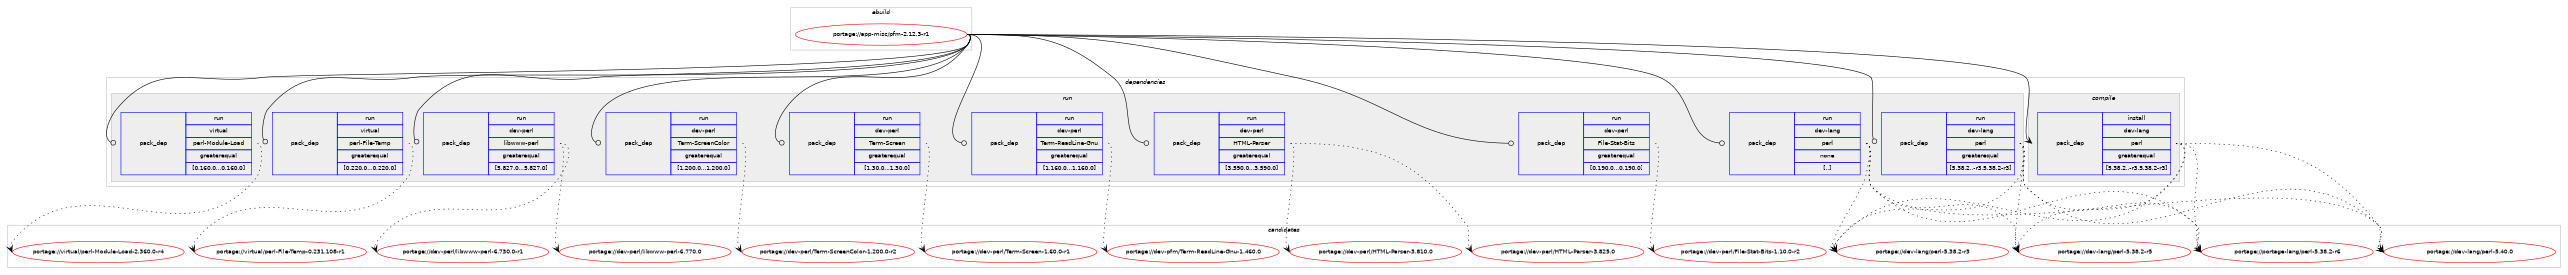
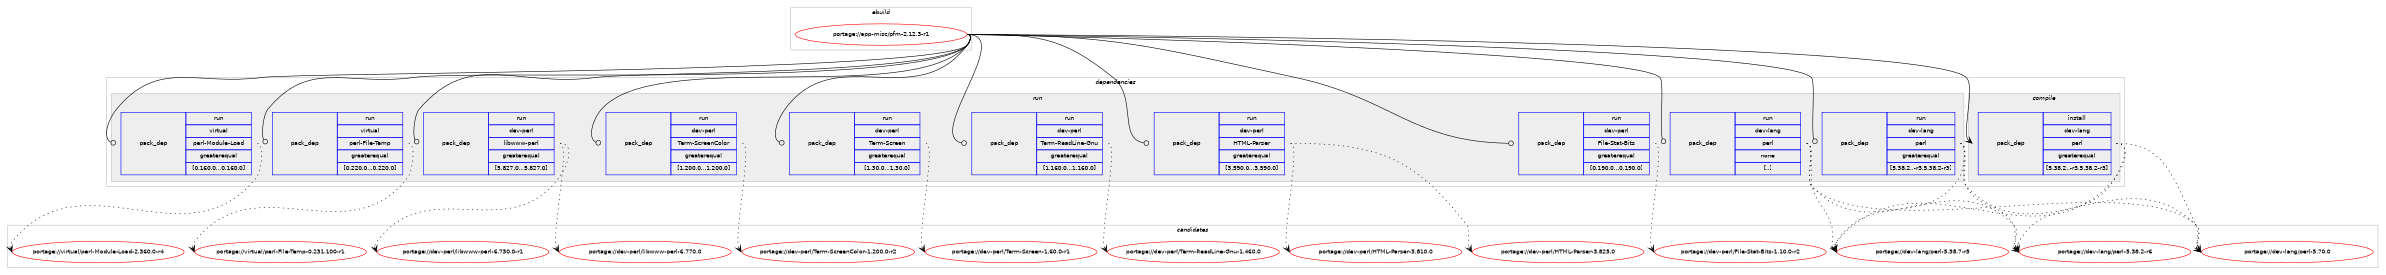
(281, 252) -> (281, 252)
(1193, 252) -> (1193, 252)
(1923, 252) -> none
(2105, 252) -> (1923, 252)
(2287, 252) -> (2105, 252)
(2470, 252) -> (2287, 252)
